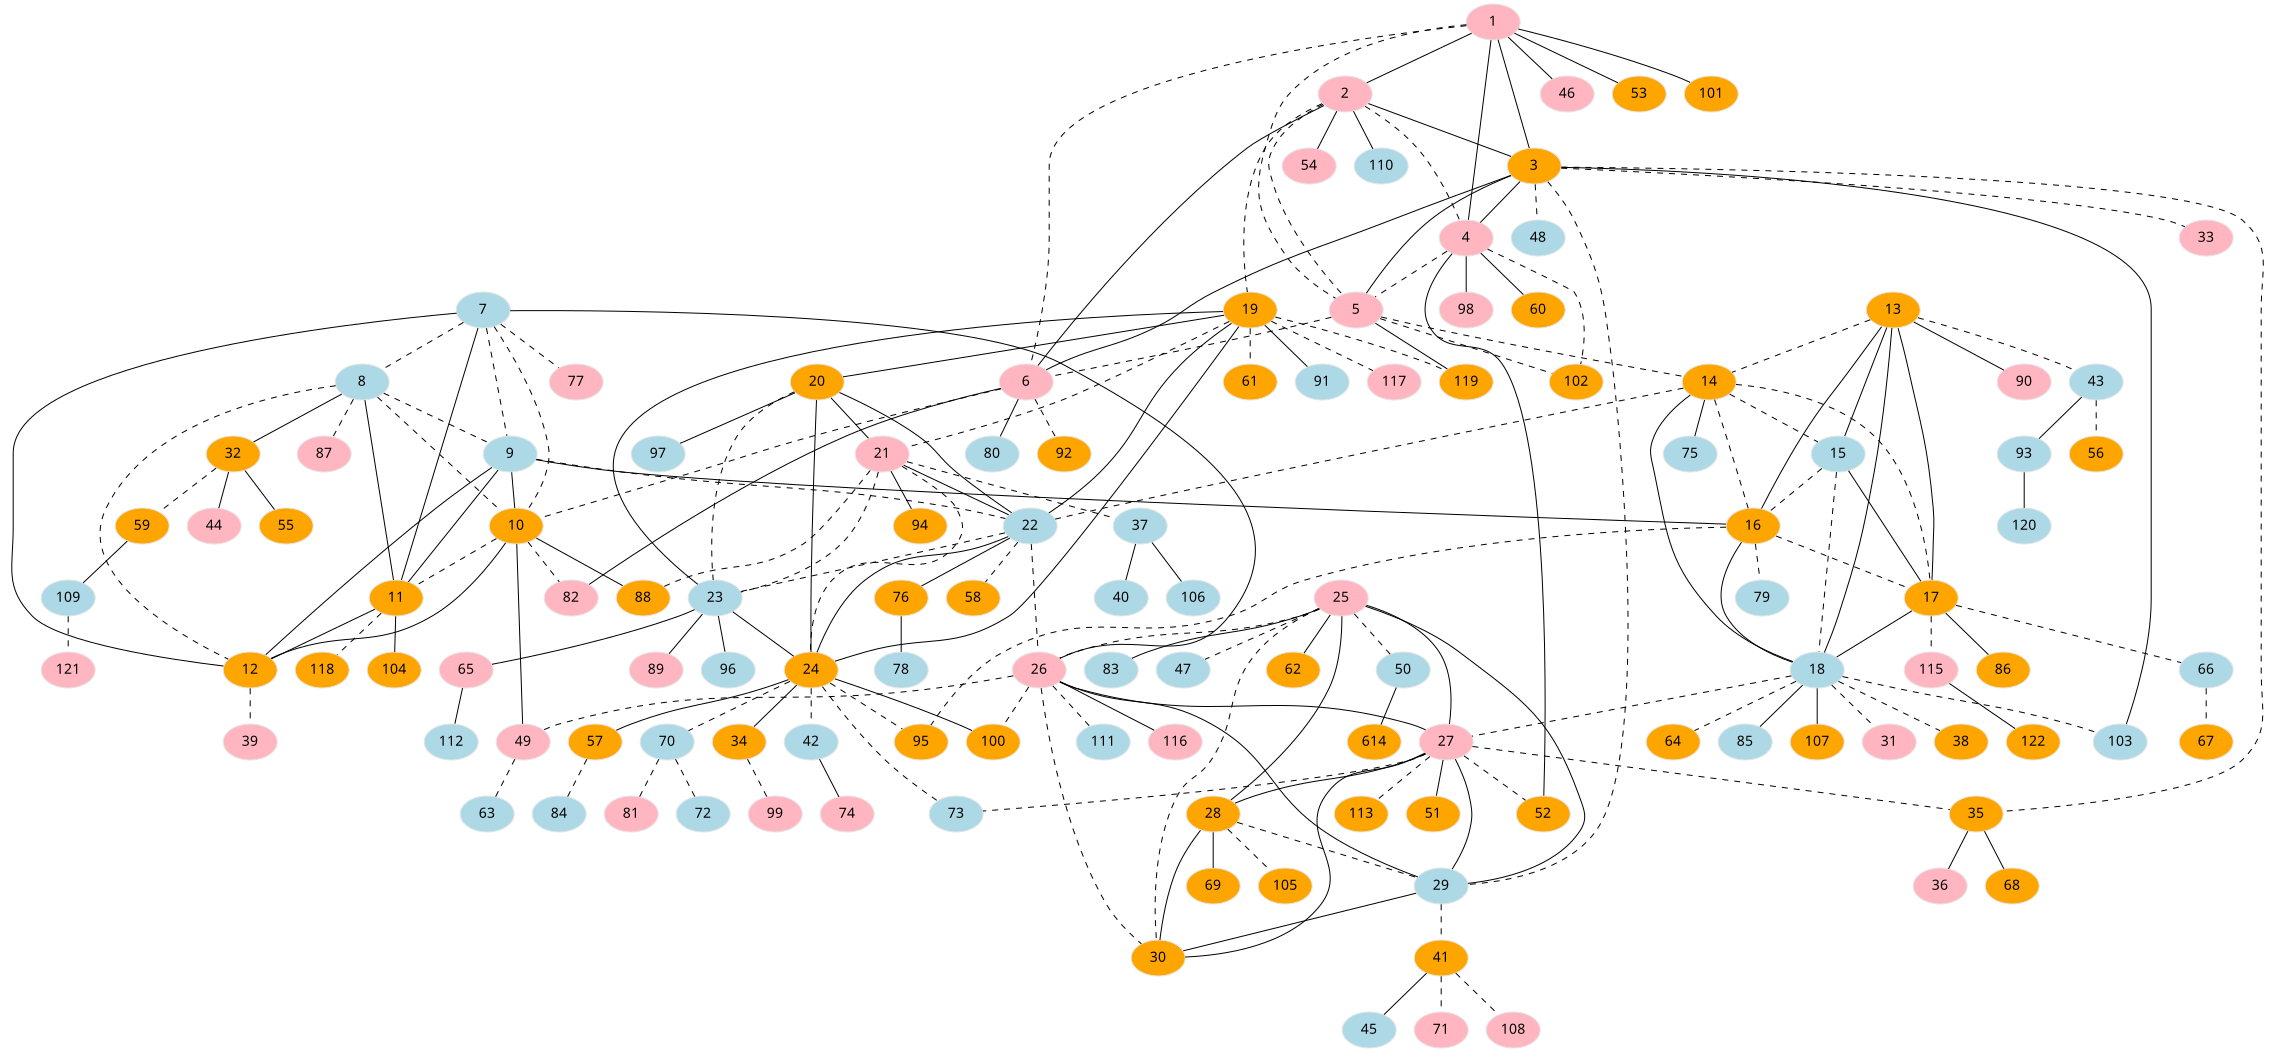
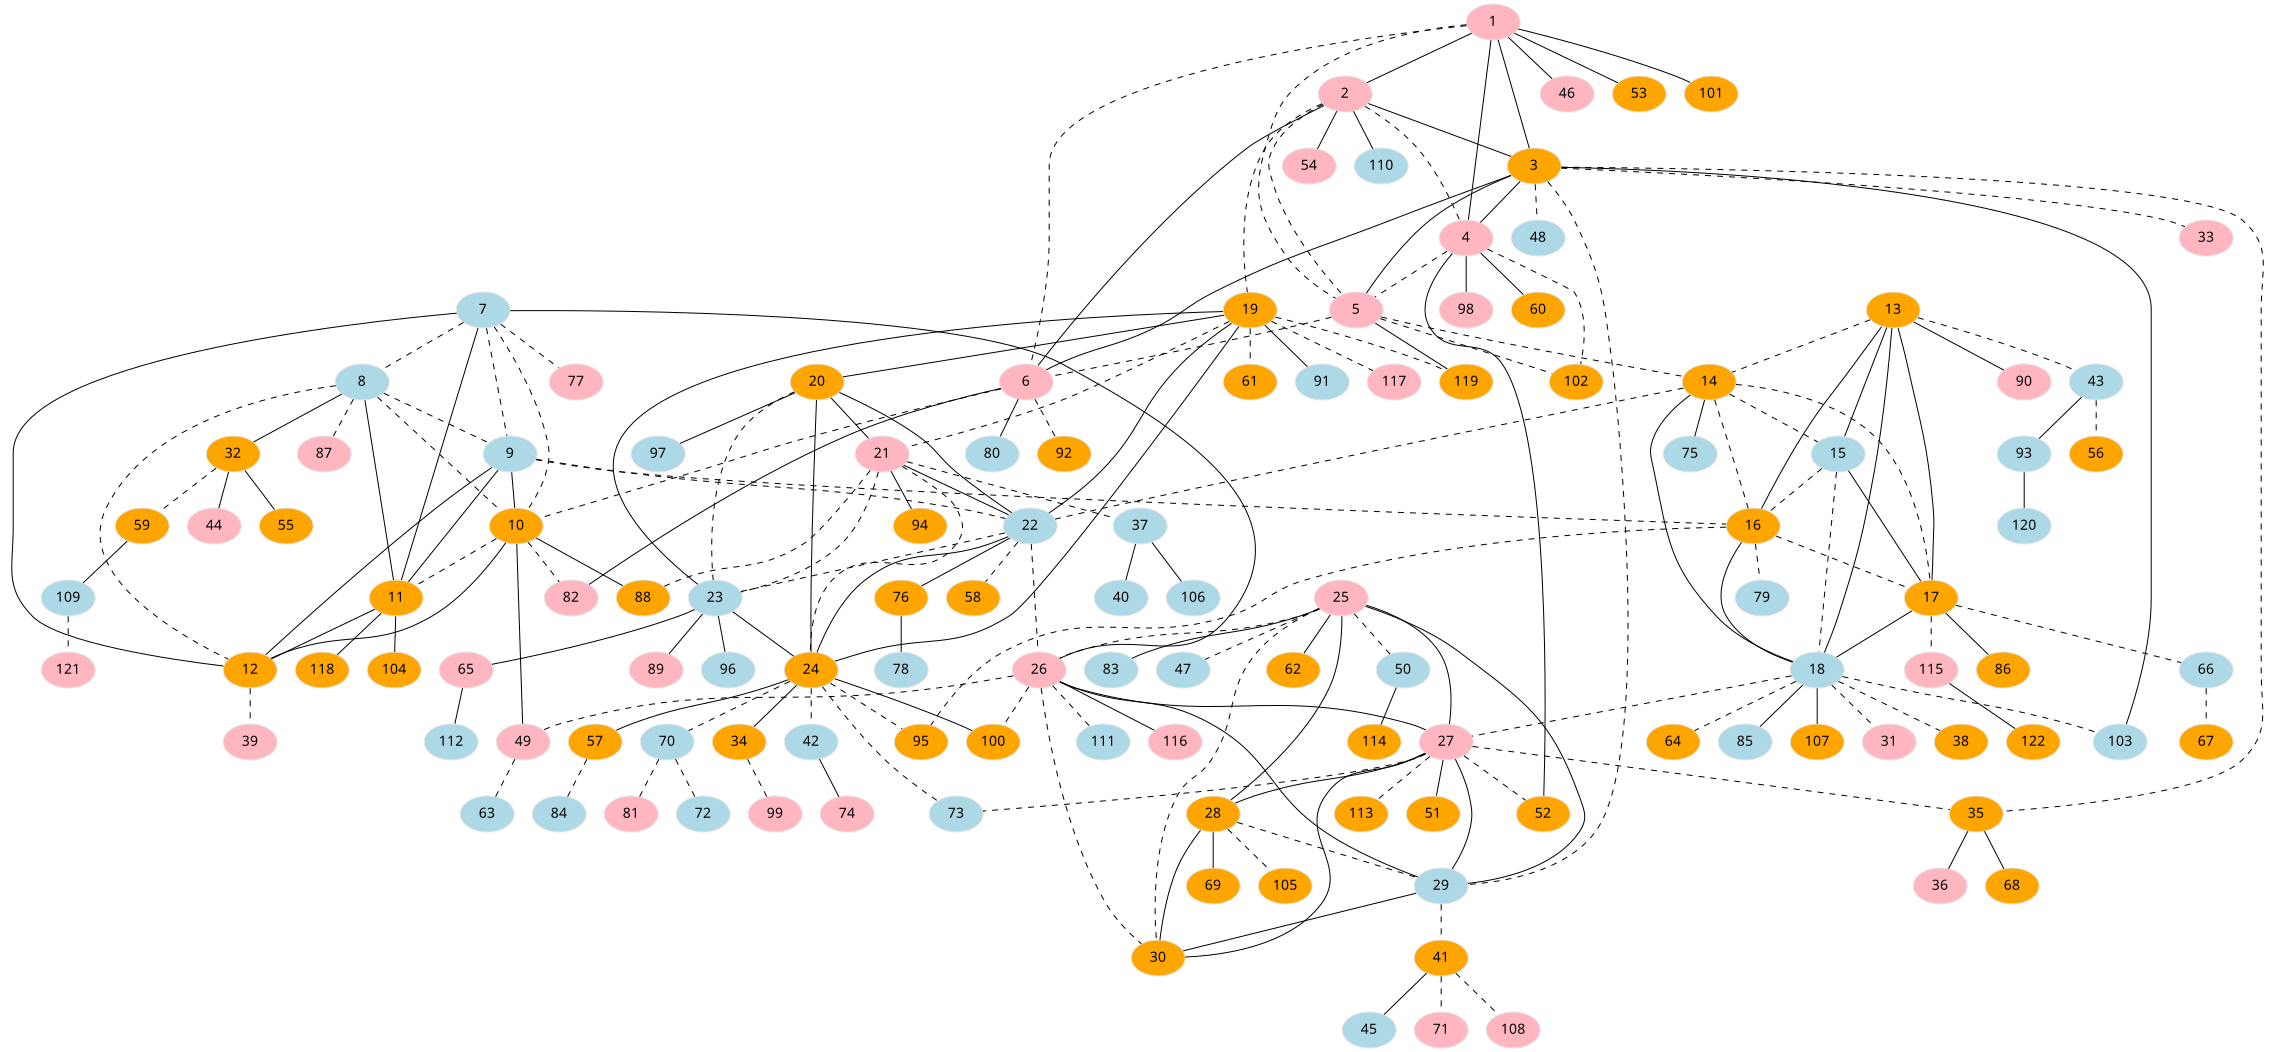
(1101, 500) -> (1101, 500)
(361, 632) -> (361, 632)
(1374, 742) -> (1374, 742)
